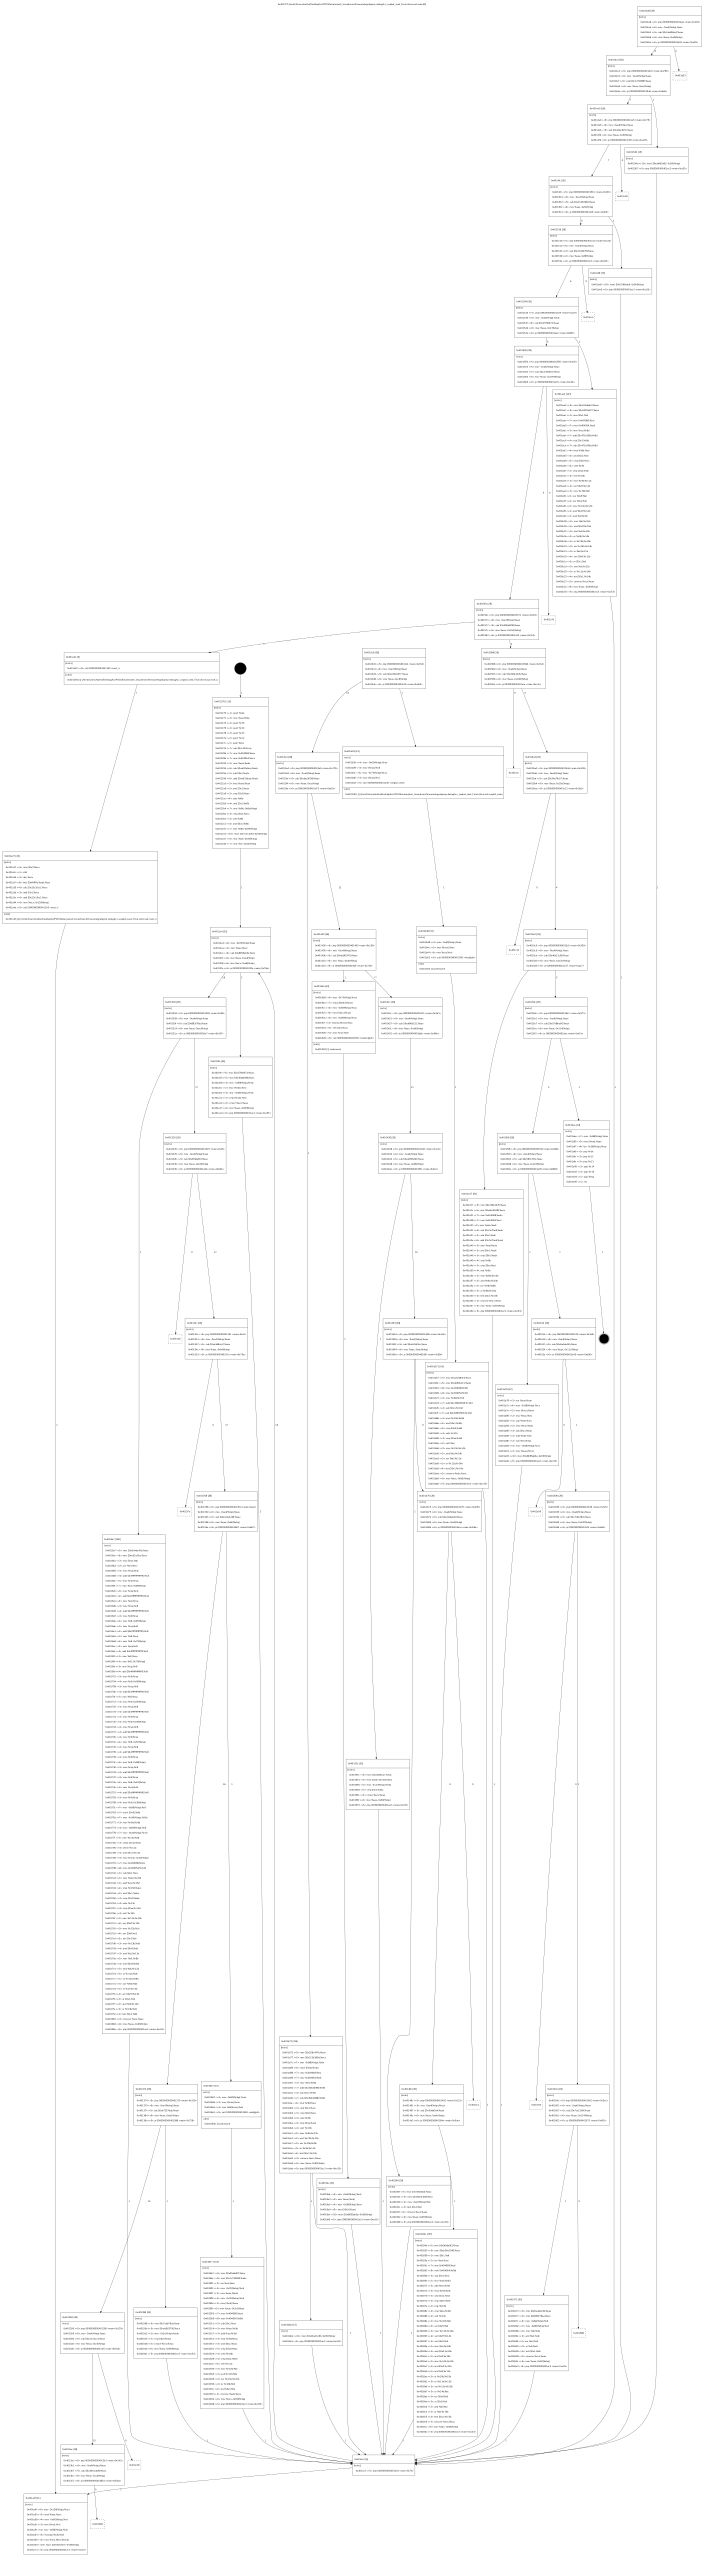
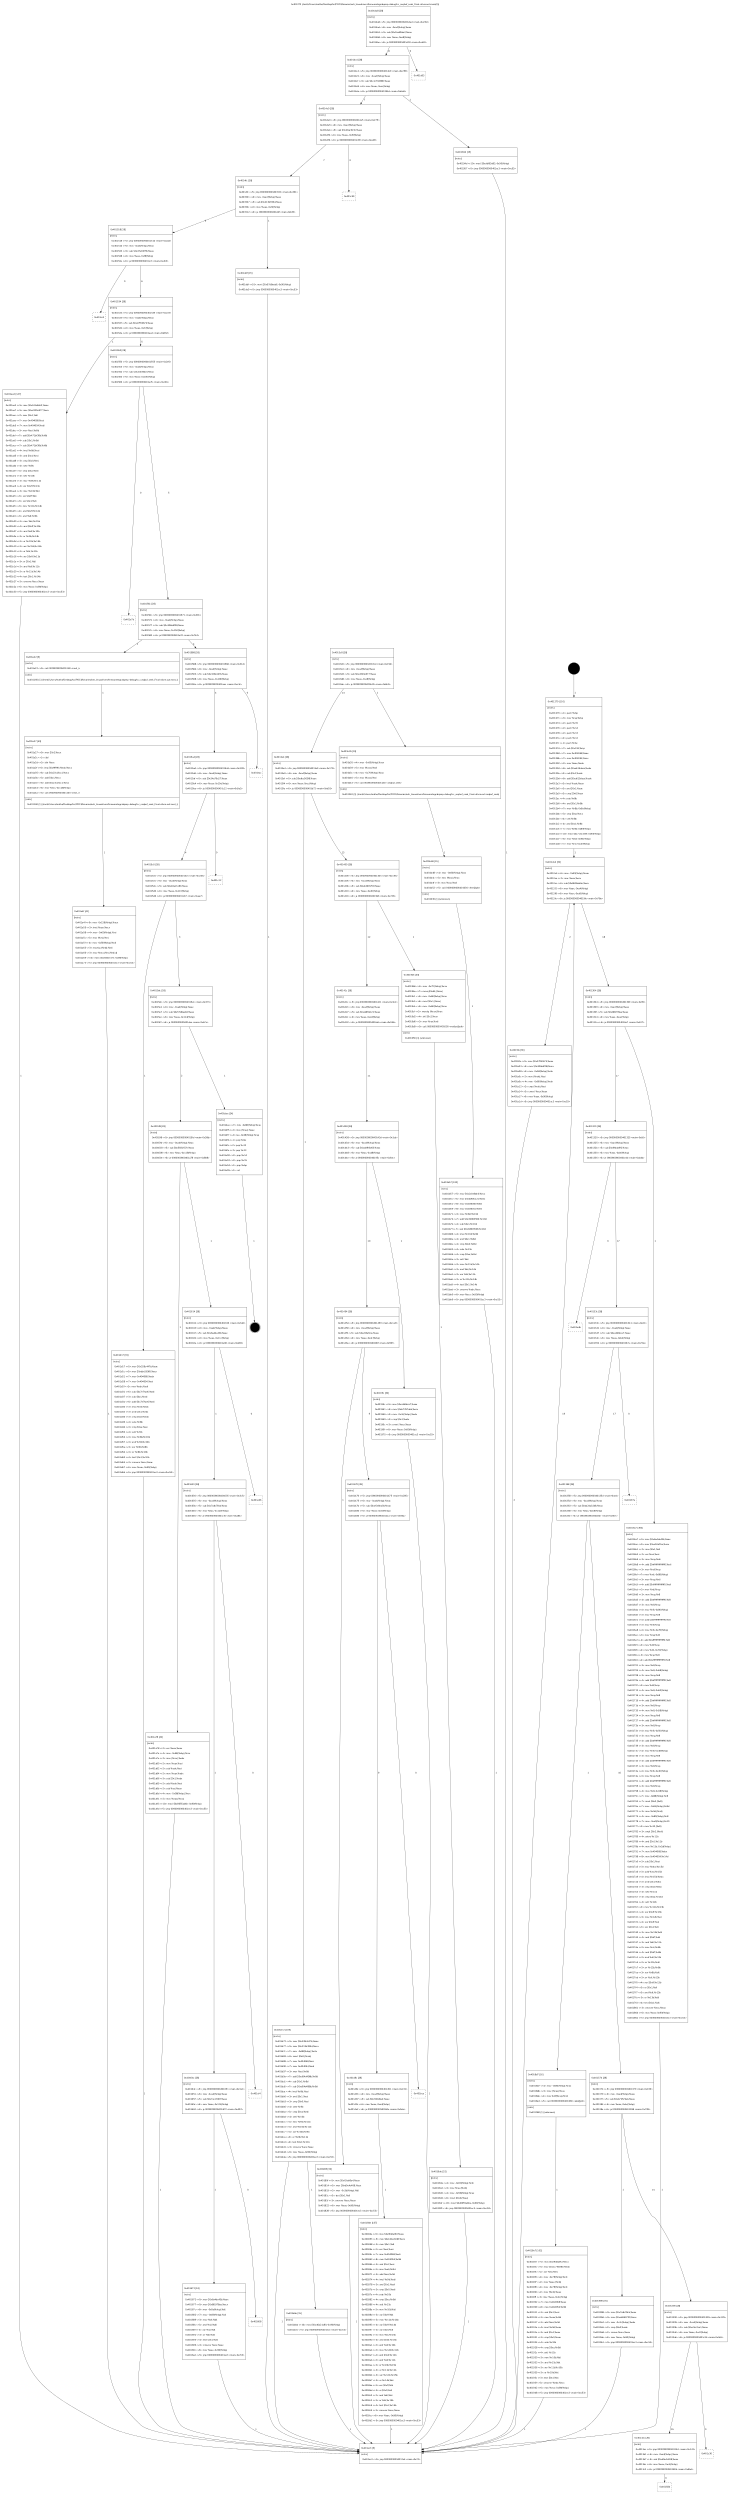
(221, 2479) -> (107, 1811)
